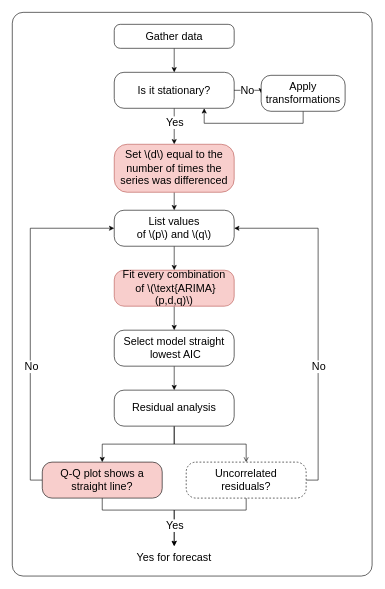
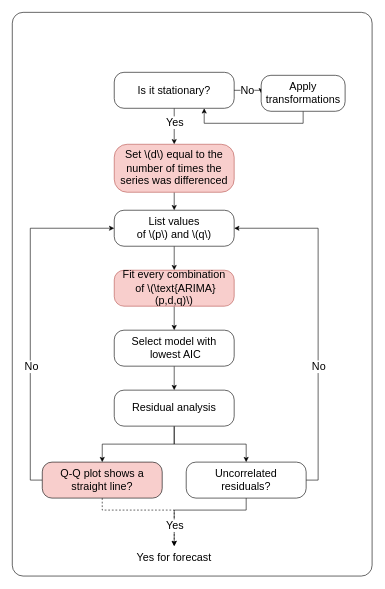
(174, 36) -> none
(174, 66) -> none
(174, 348) -> (174, 348)
(246, 458) -> (246, 456)
(246, 480) -> (246, 480)
(131, 510) -> (131, 510)
